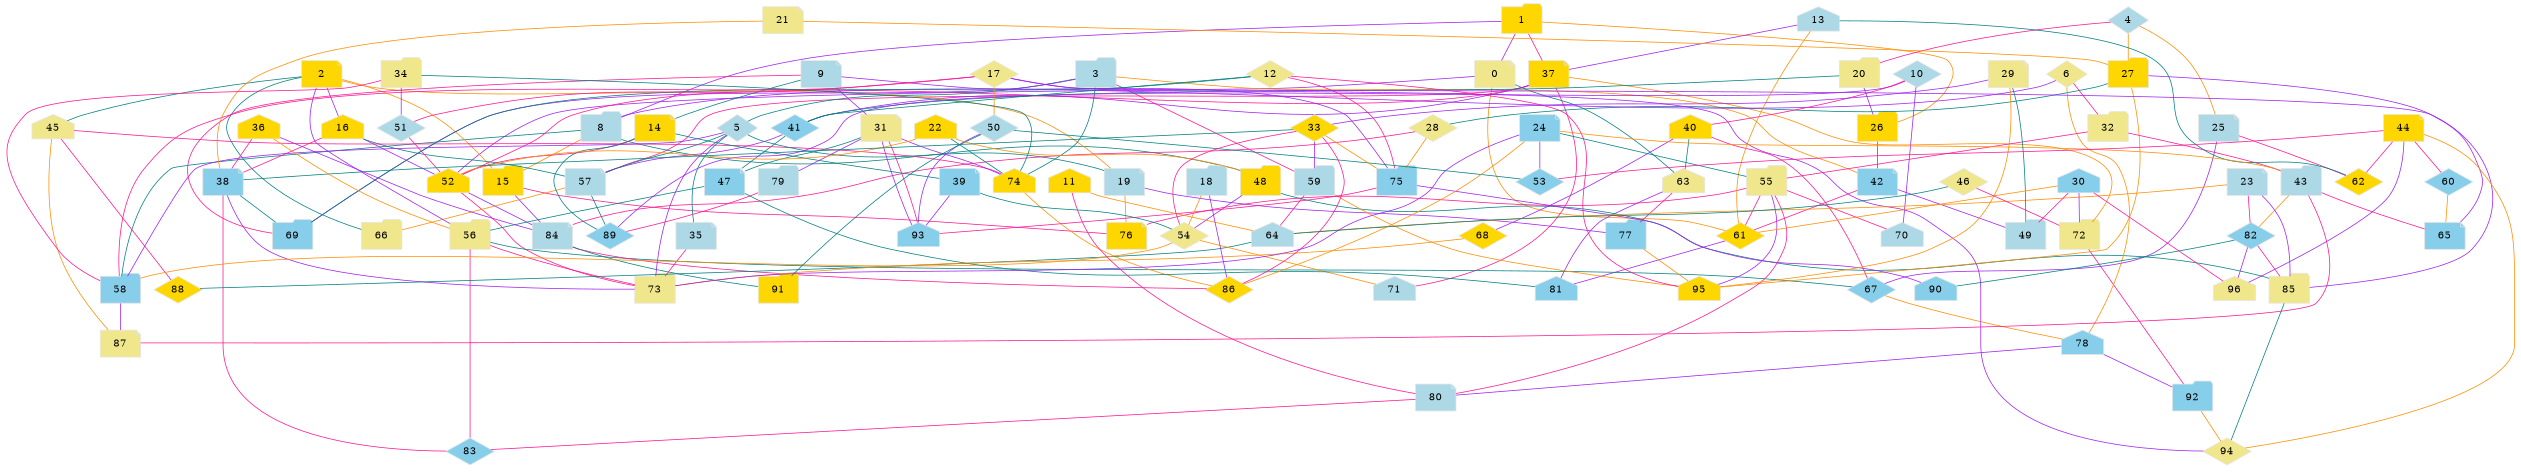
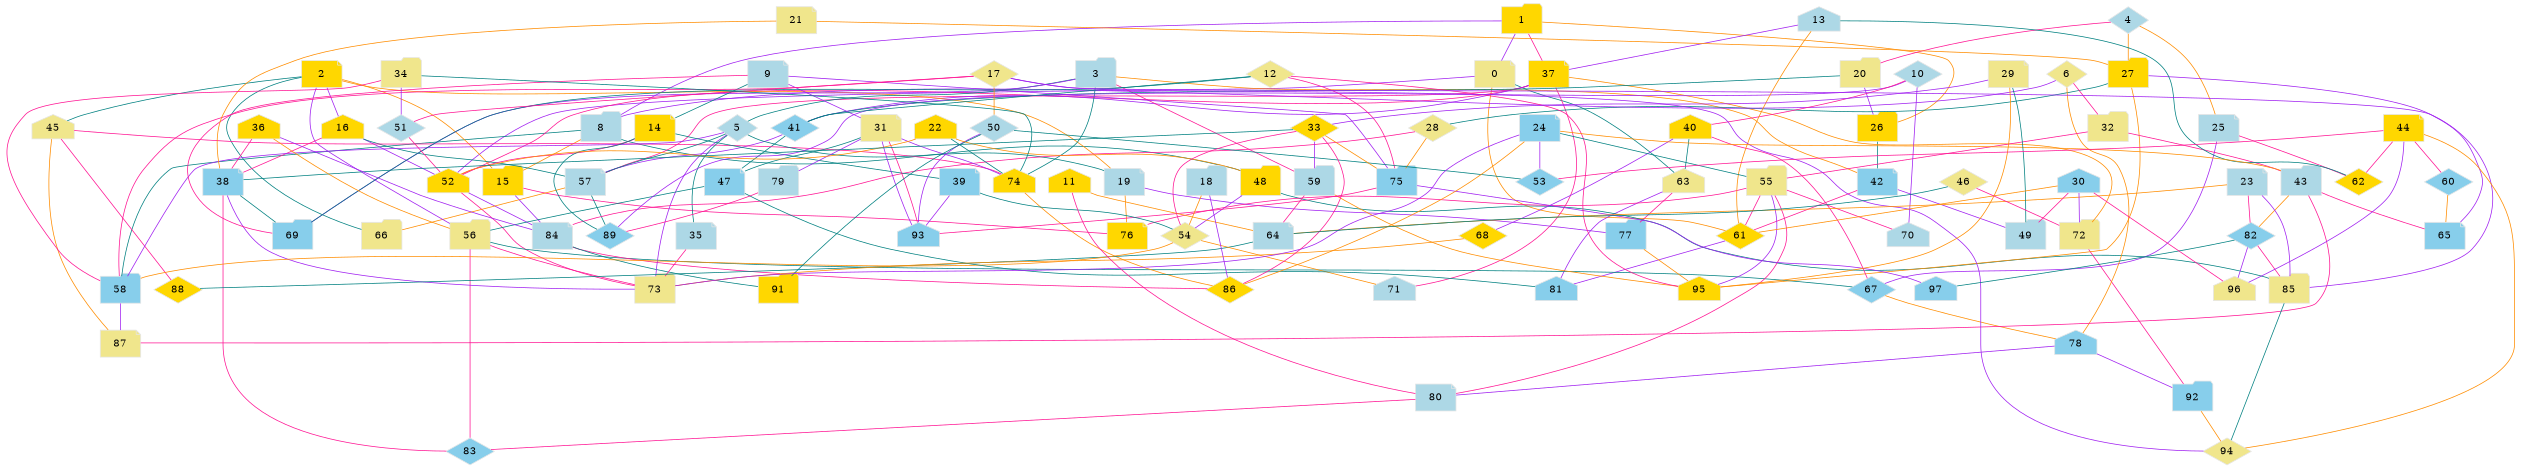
(1273, 236) -> (1273, 236)
(1936, 290) -> (1936, 290)
